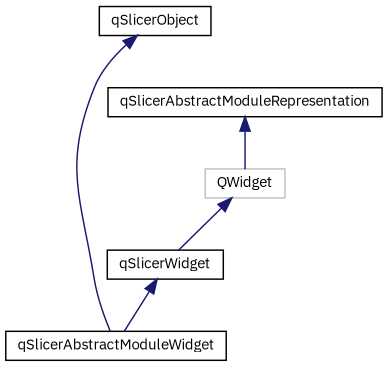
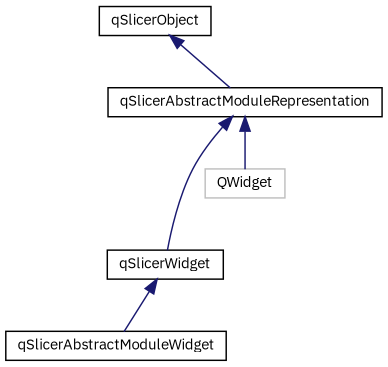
(78, 184) -> (206, 66)
(200, 229) -> (186, 184)
